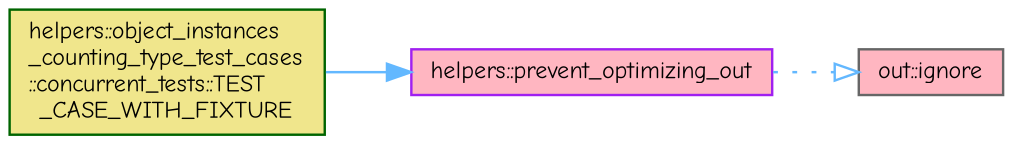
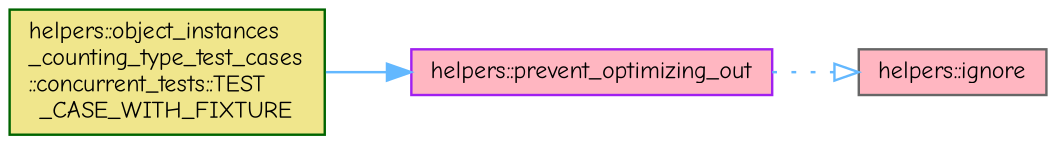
(931, 72) -> (953, 72)
